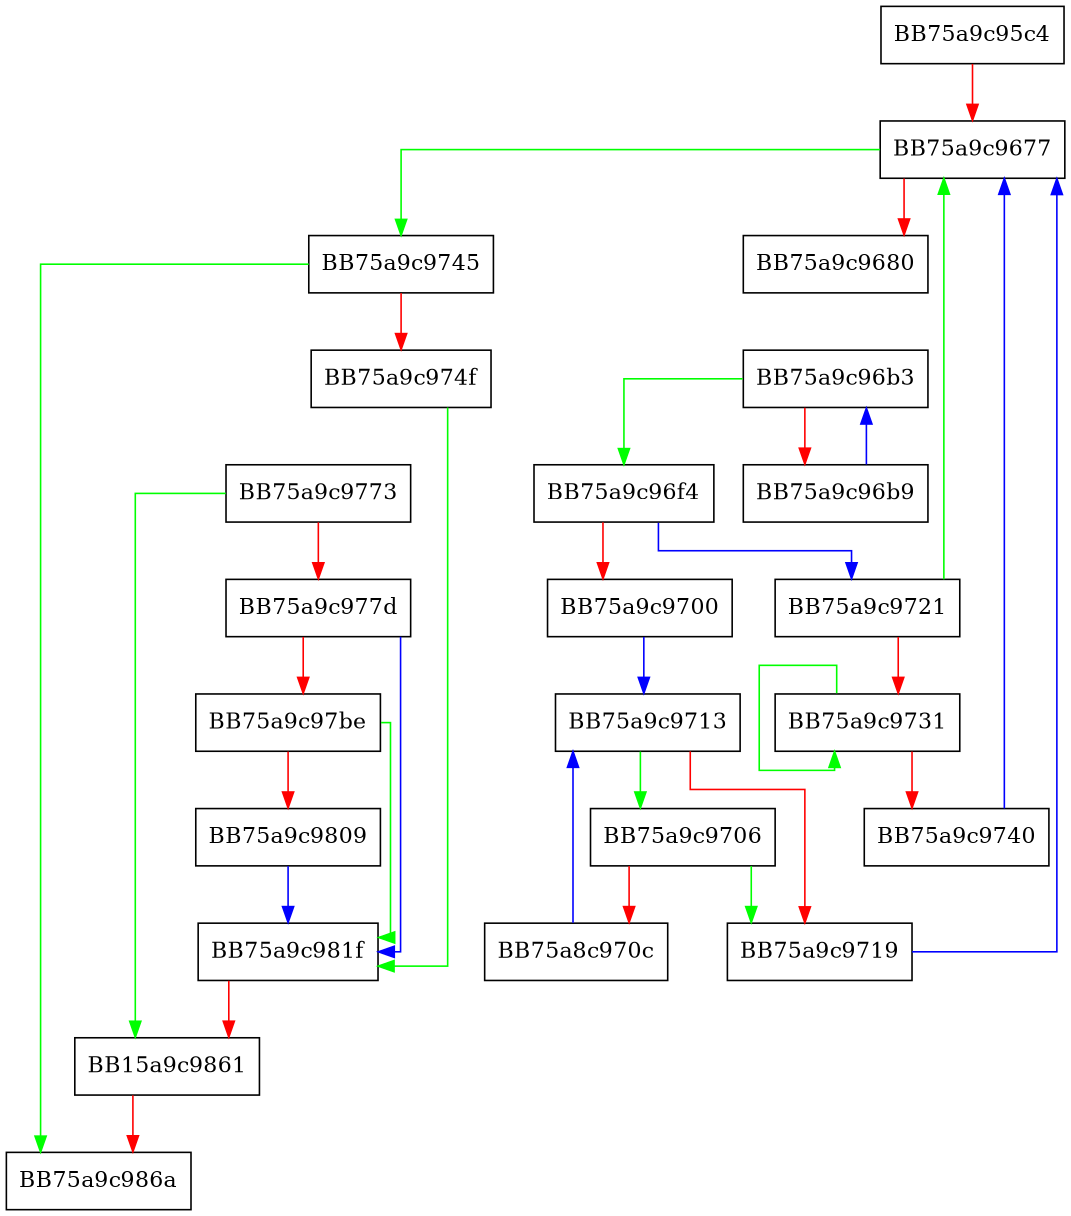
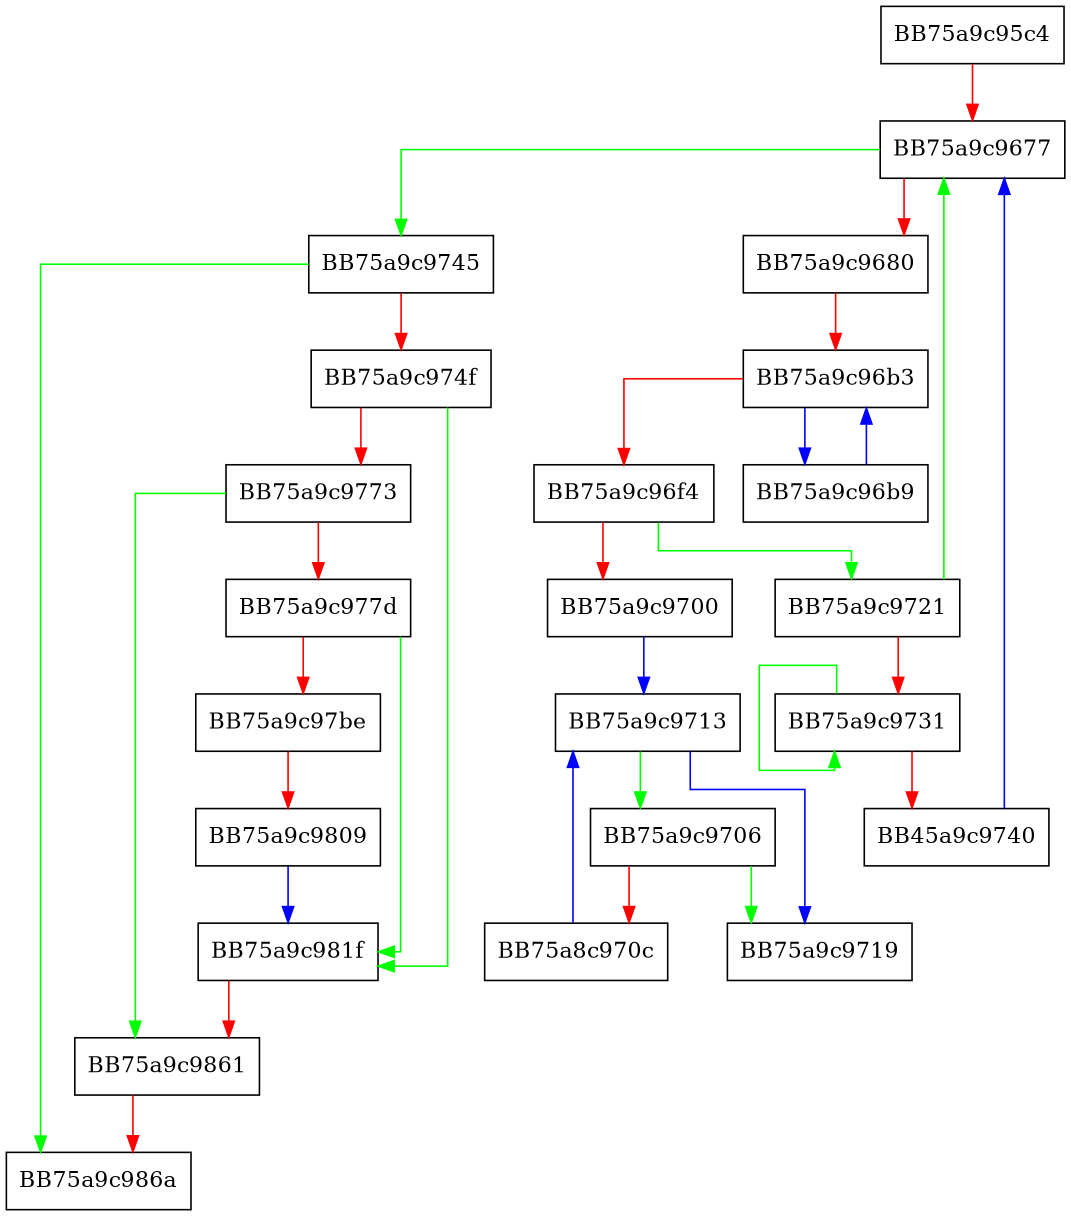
none -> (836, 313)
(648, 379) -> (648, 379)
none -> (361, 428)
(805, 428) -> (805, 428)
(747, 551) -> (747, 551)
(1057, 646) -> none
(787, 789) -> (787, 789)
(401, 797) -> (401, 797)
(390, 826) -> none
(957, 837) -> (957, 837)
(167, 1066) -> (167, 1066)
